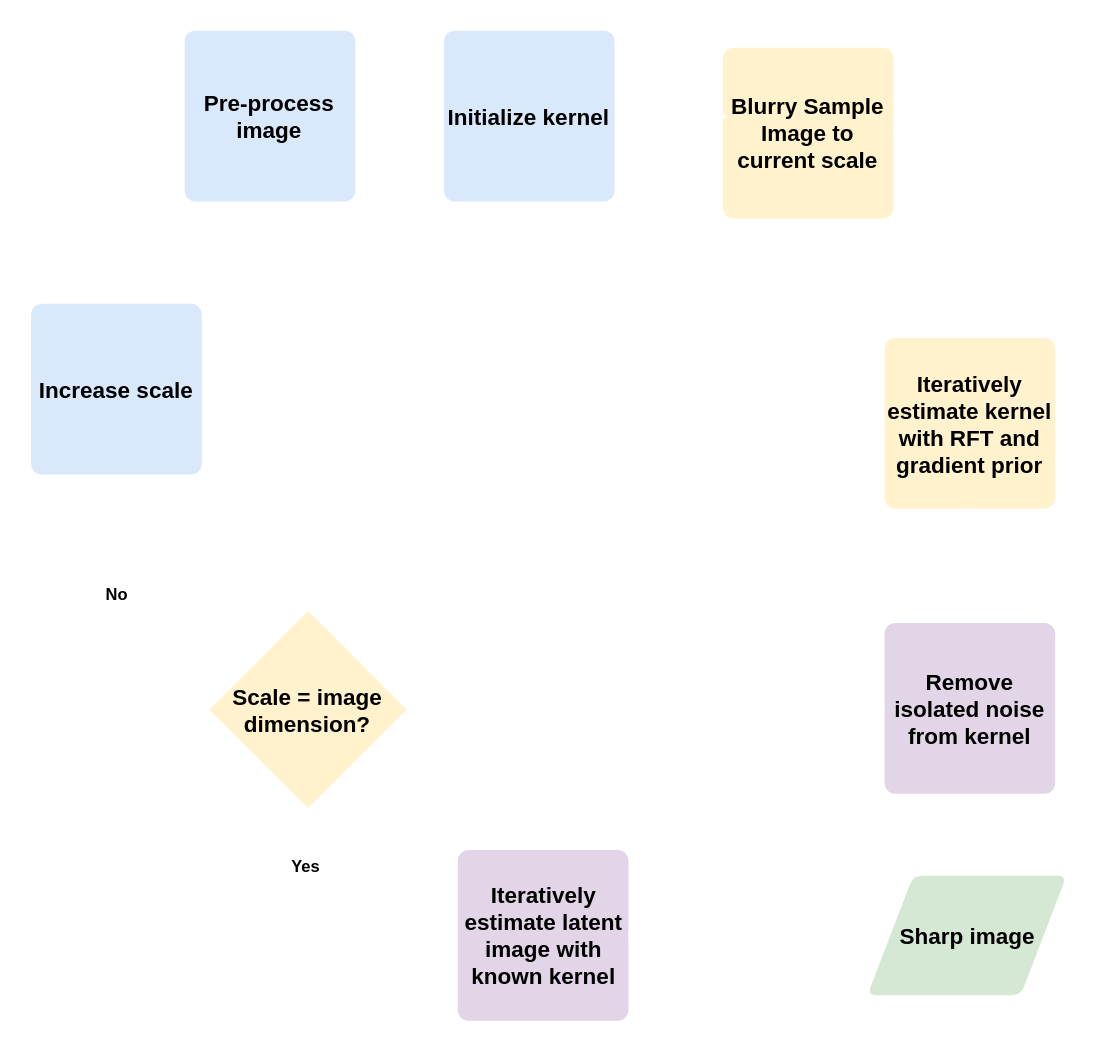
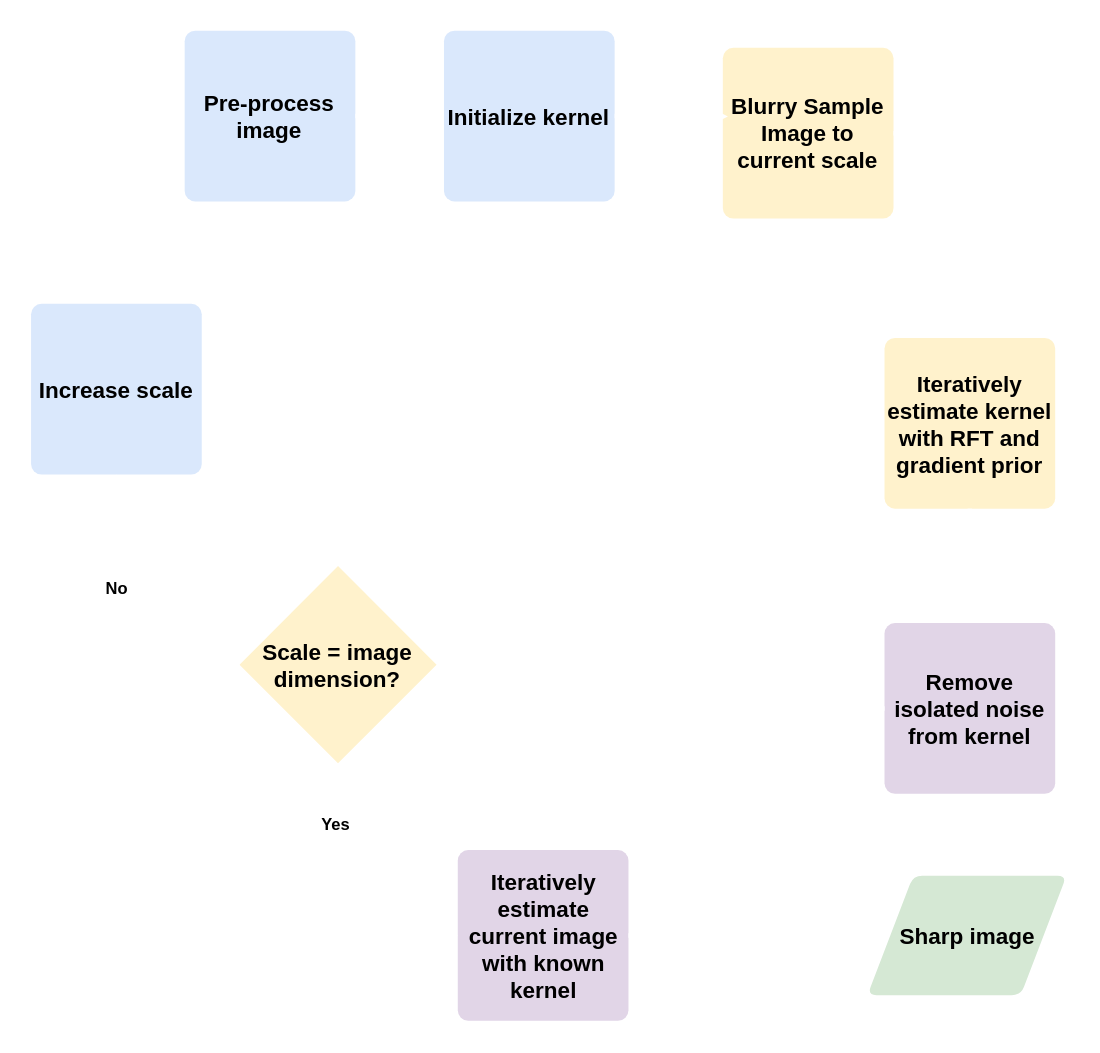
(308, 710) -> (338, 665)
(544, 935) -> (544, 935)
